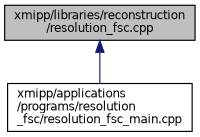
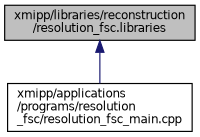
(100, 23) -> (100, 23)
